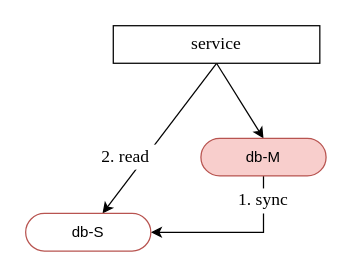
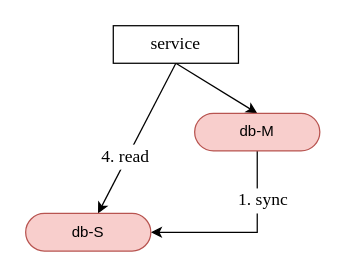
(216, 44) -> (176, 44)
(126, 157) -> (126, 157)
(263, 157) -> (257, 132)
(88, 232) -> (88, 232)
